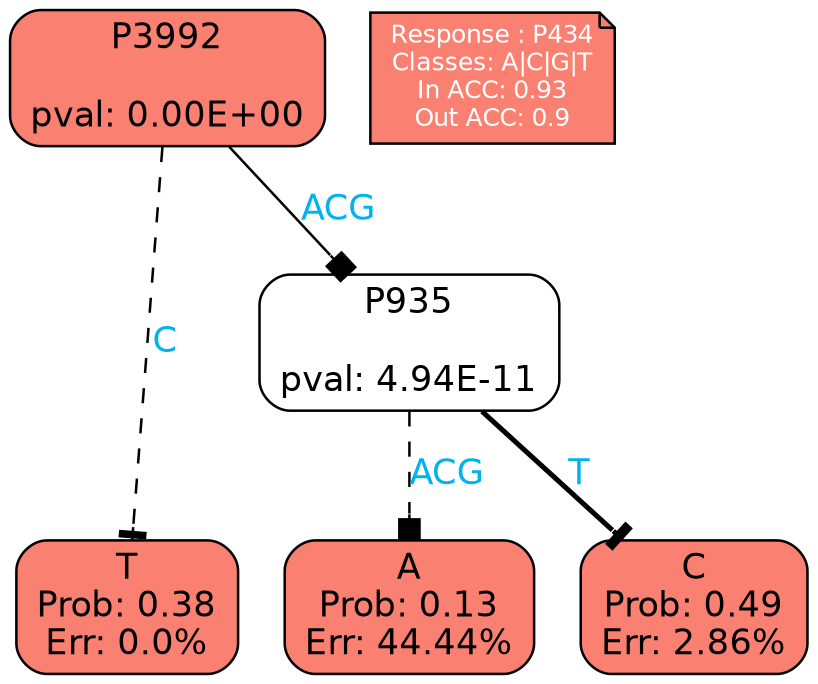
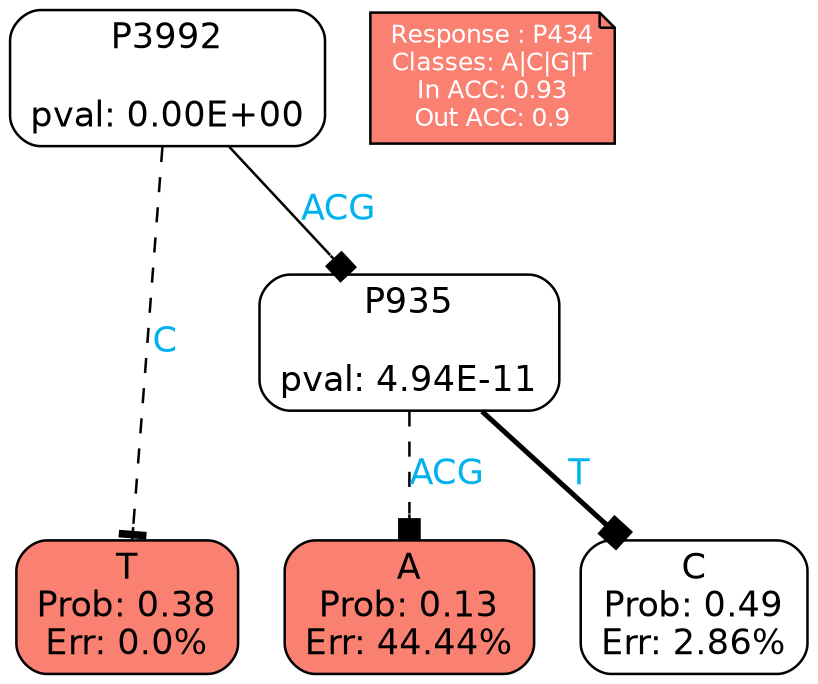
(168, 78) -> (168, 78)
(547, 471) -> (547, 471)
(694, 607) -> (694, 607)
